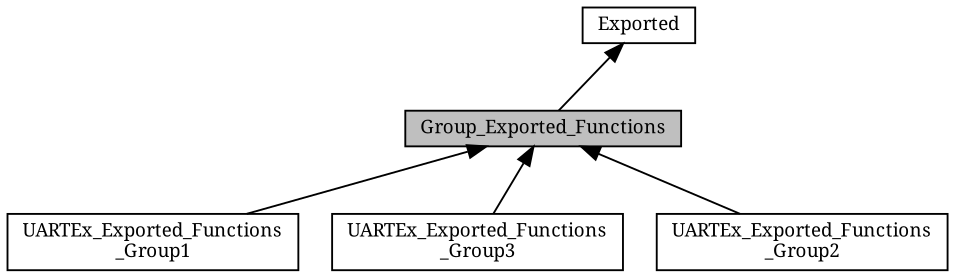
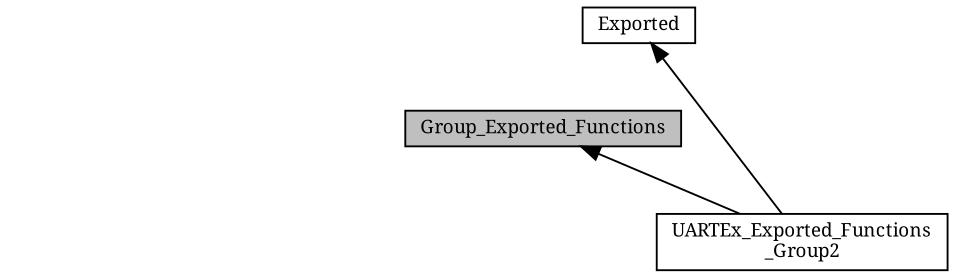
(584, 84) -> (722, 136)
(153, 242) -> none
(478, 242) -> none
